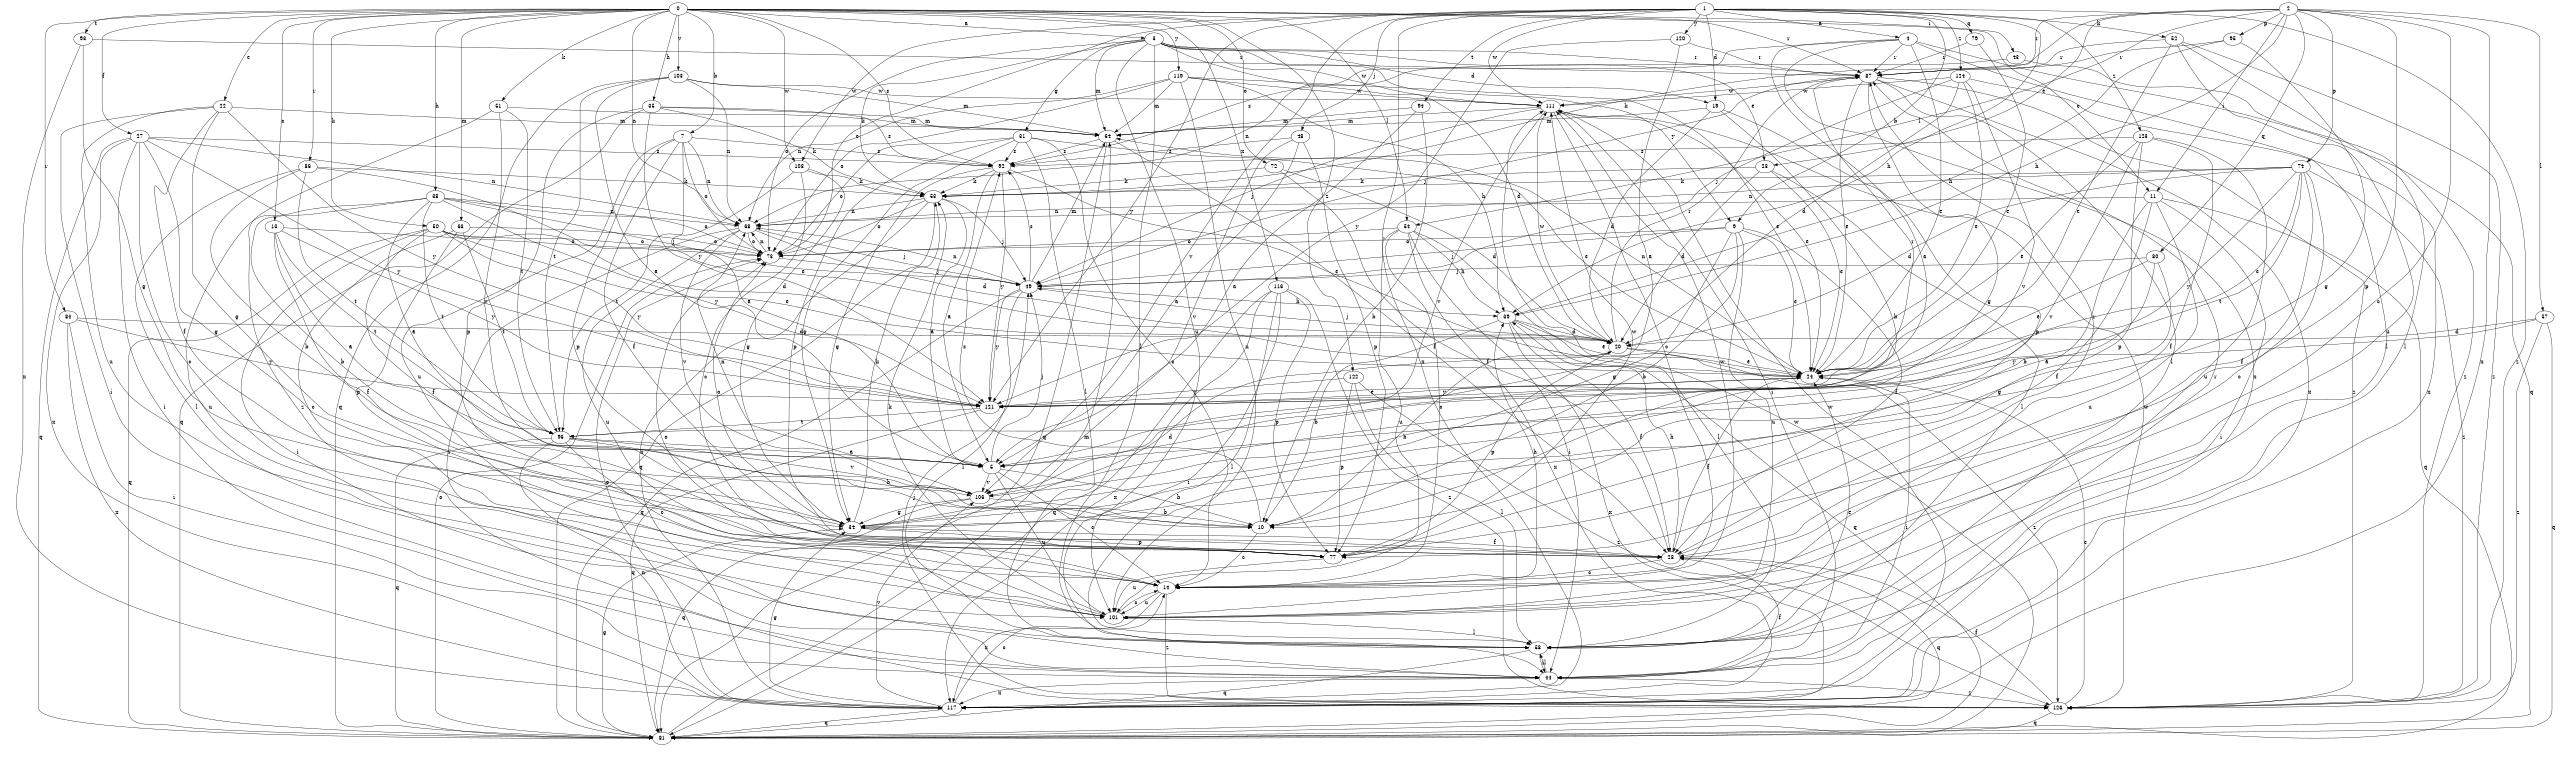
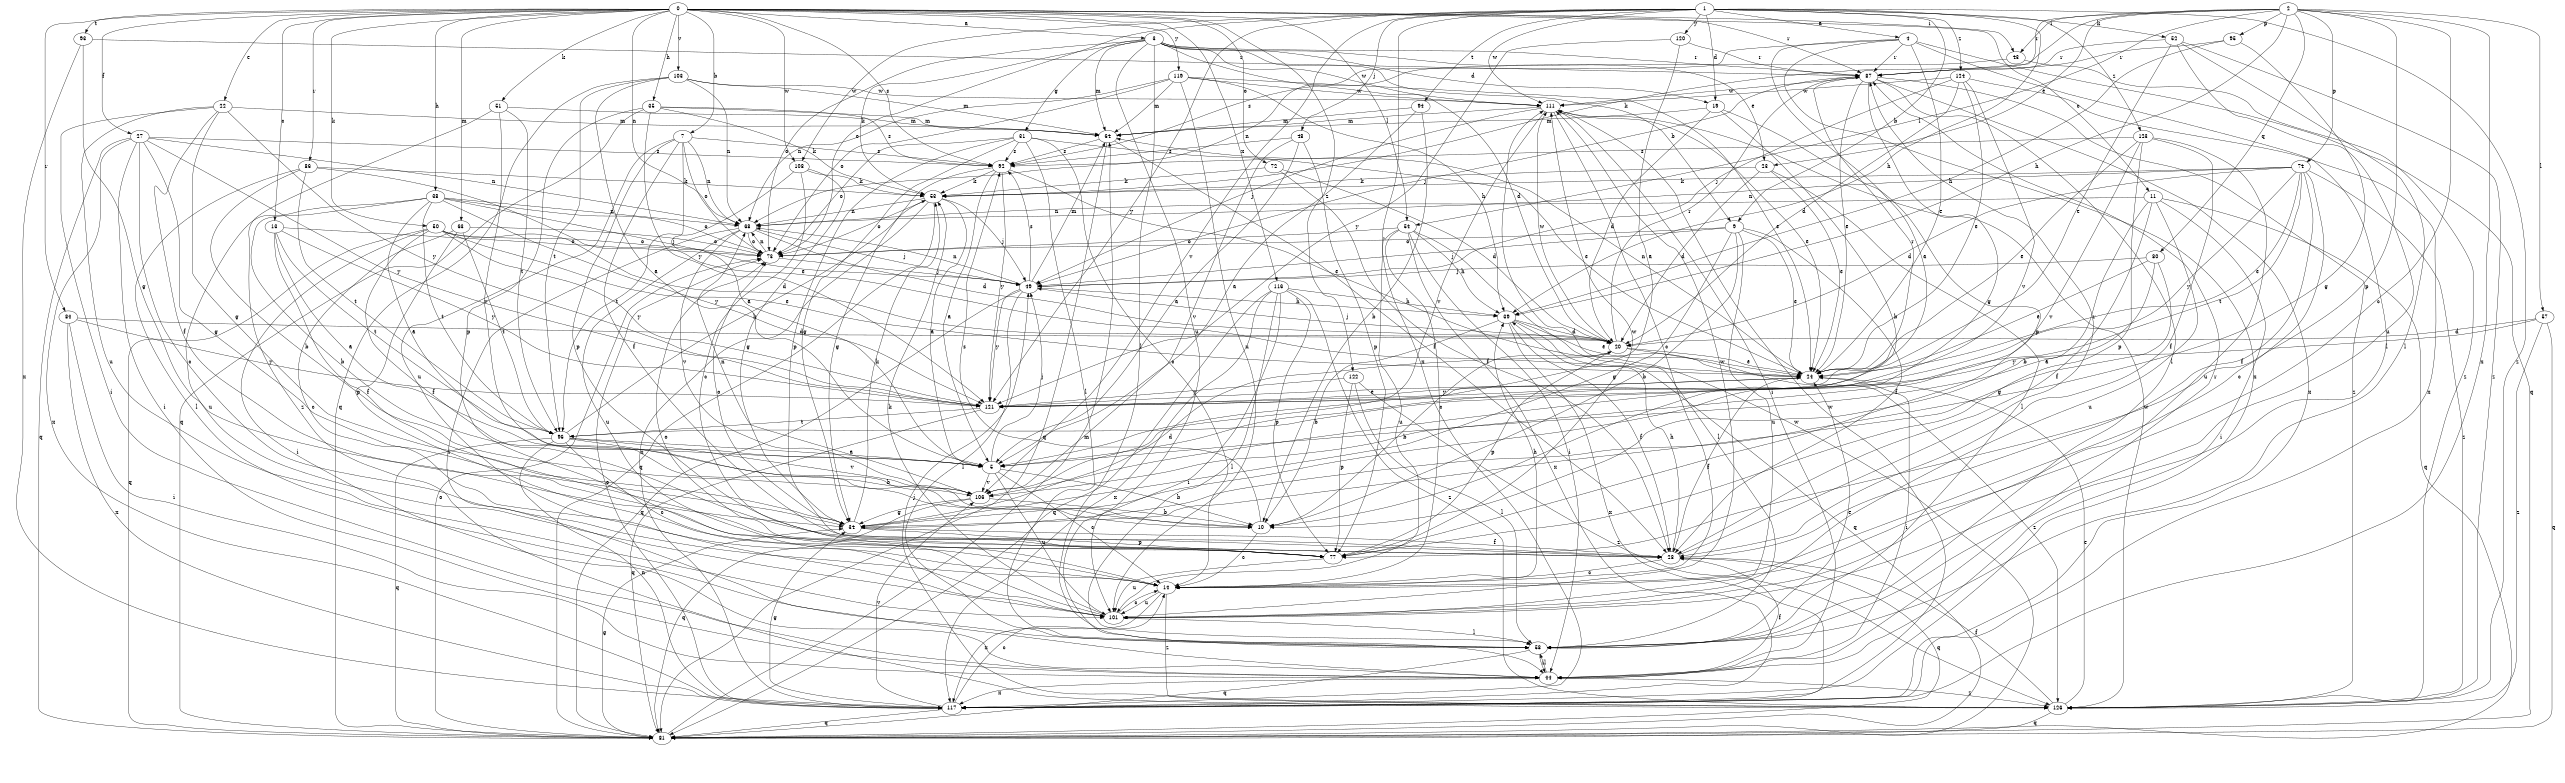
(1975, 39) -> none
(2222, 102) -> (2145, 12)
(1673, 137) -> (1673, 137)
none -> (1376, 300)
none -> (735, 321)
